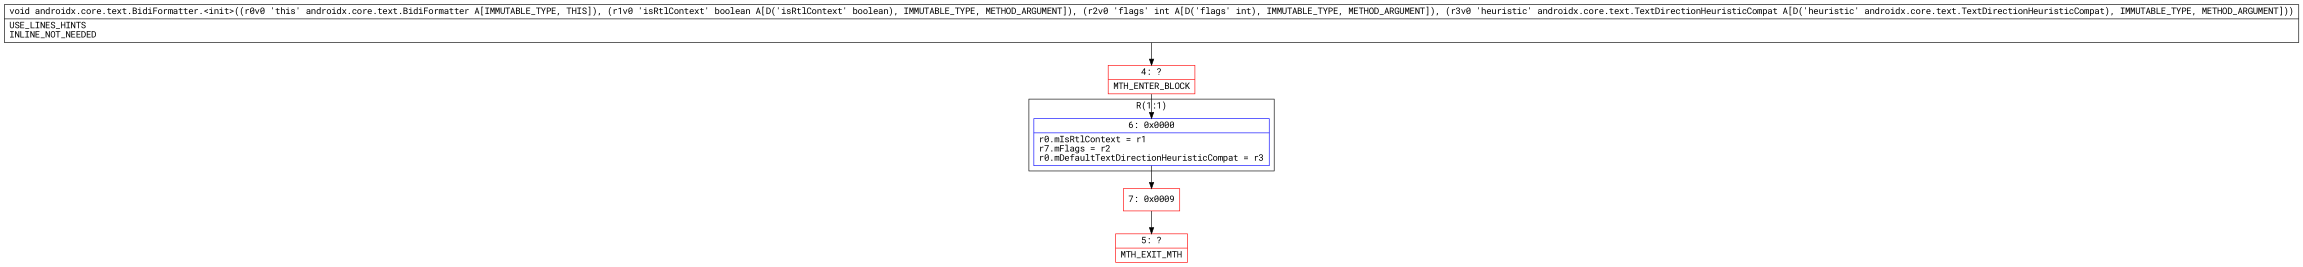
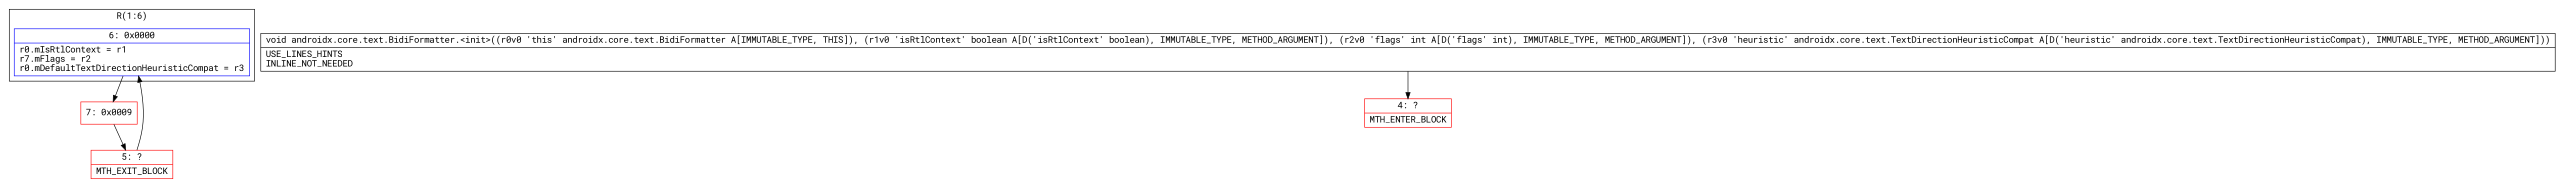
(1152, 103) -> (143, 116)
(1152, 106) -> (132, 16)
(1152, 255) -> (132, 171)
